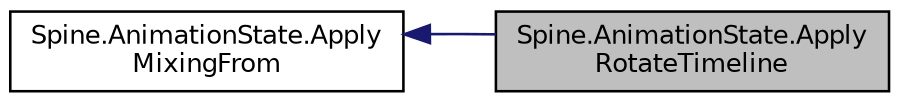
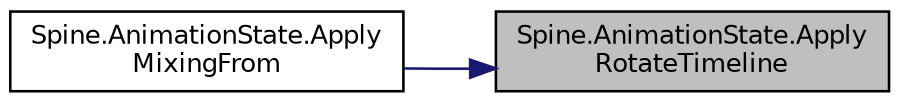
(463, 34) -> (437, 69)
